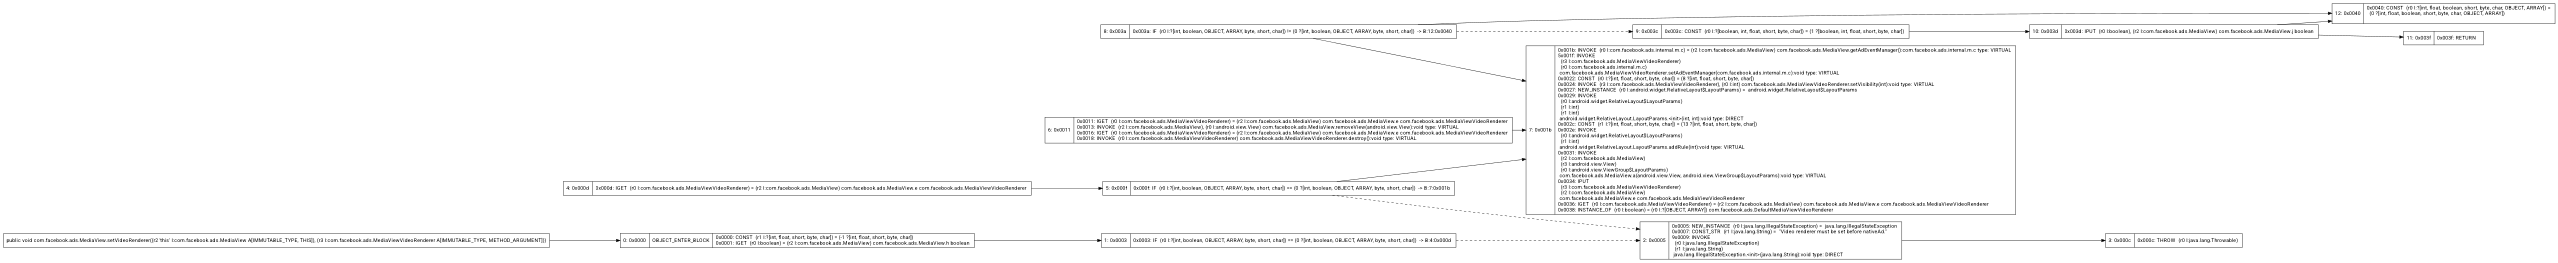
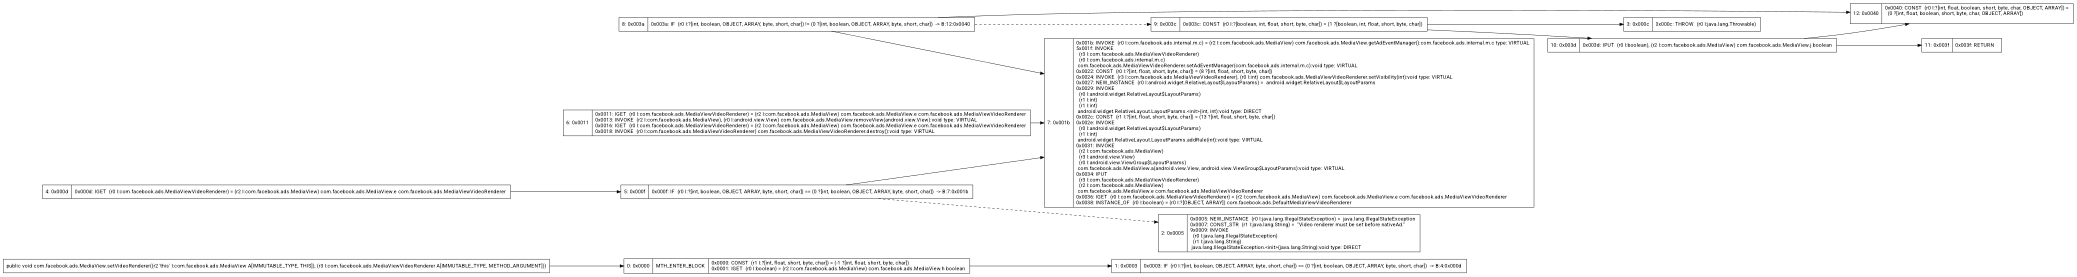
(681, 240) -> (681, 266)
(1546, 241) -> none
(2002, 241) -> (1524, 24)
